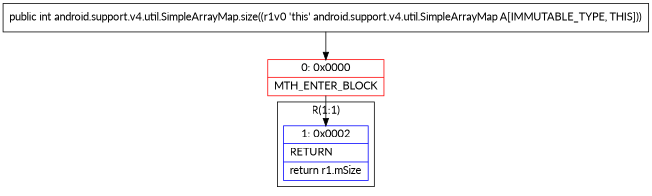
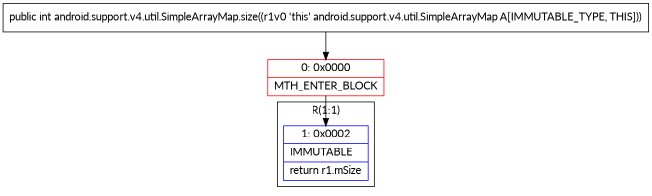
(311, 152) -> (321, 152)
